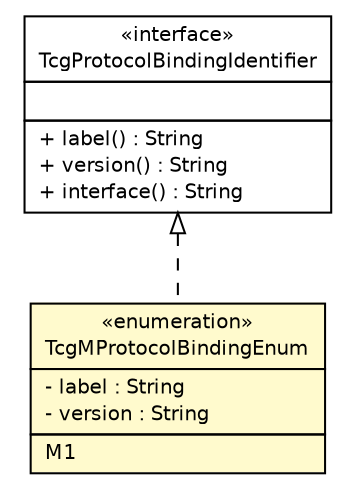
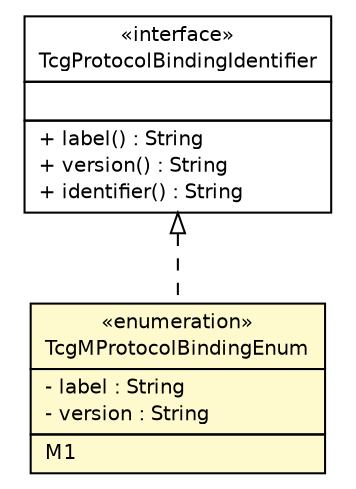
(141, 192) -> (141, 192)
